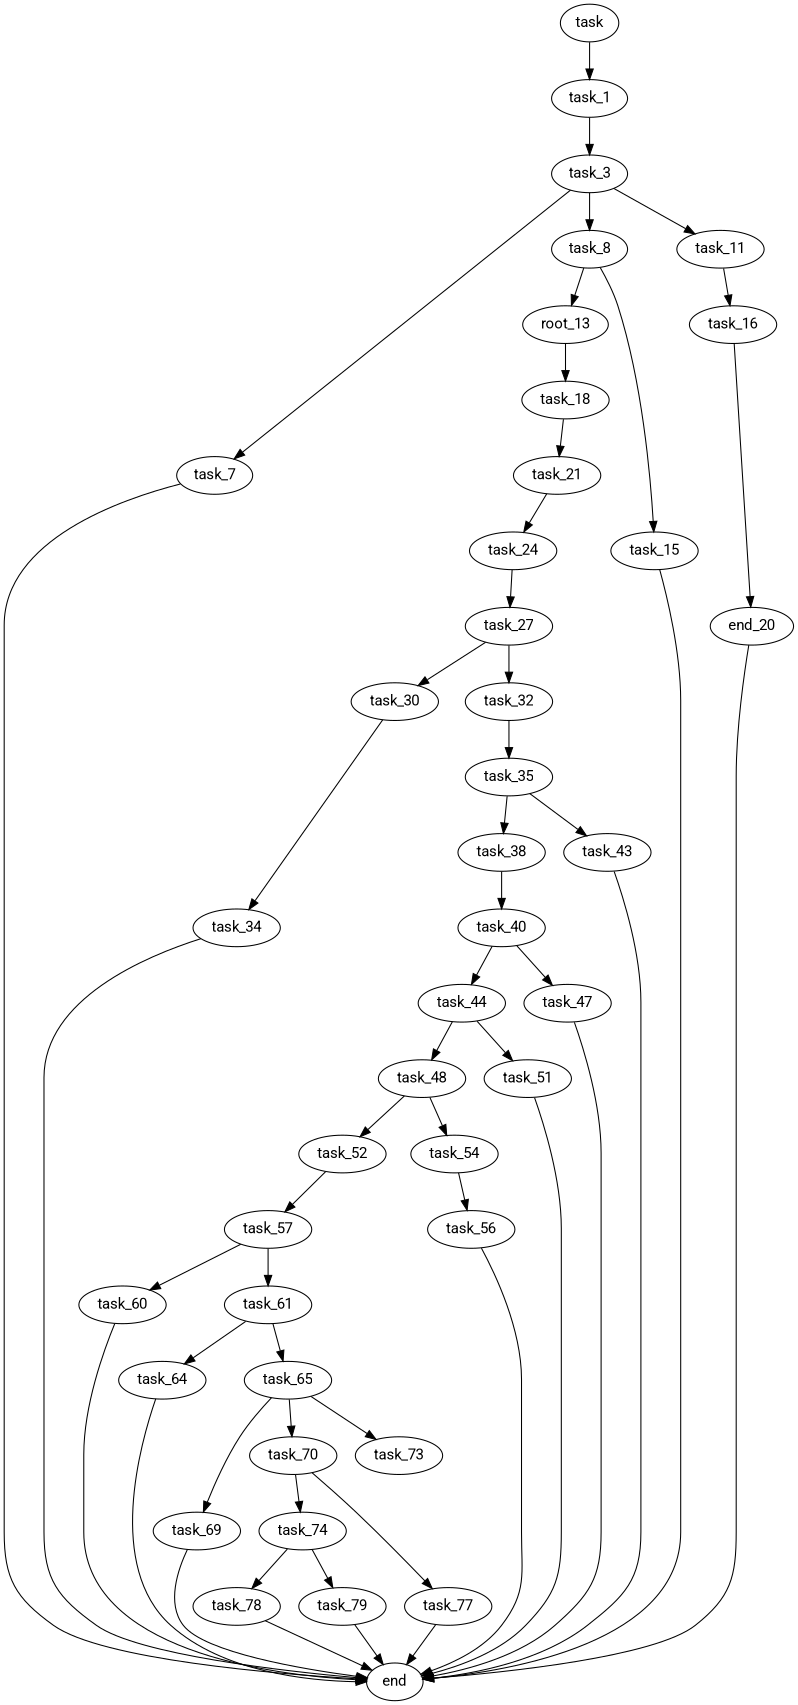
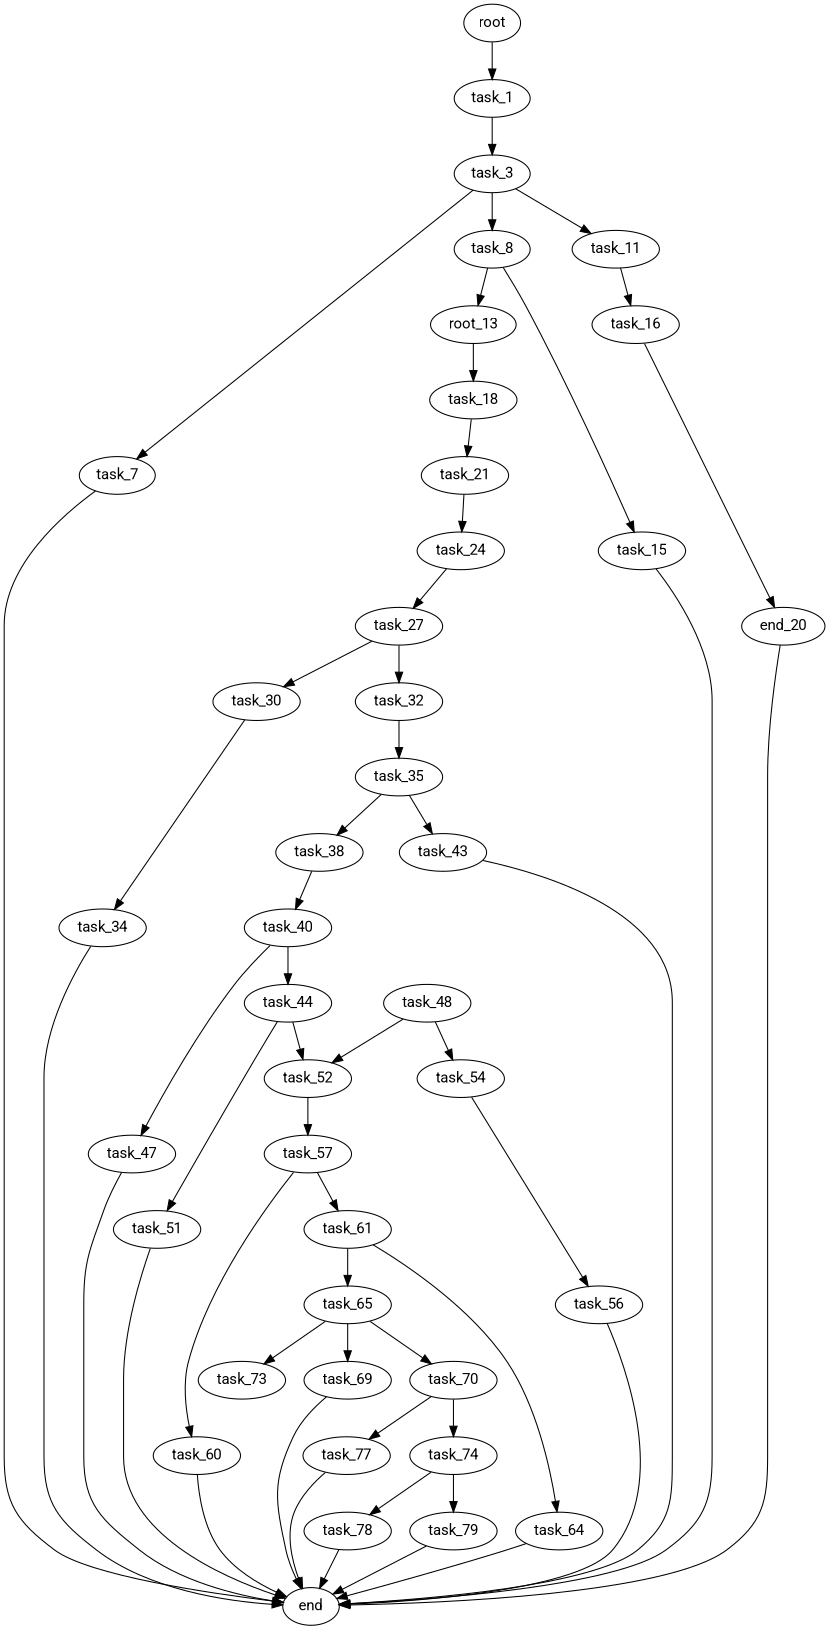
(590, 23) -> (492, 23)
(445, 1036) -> (296, 1036)
